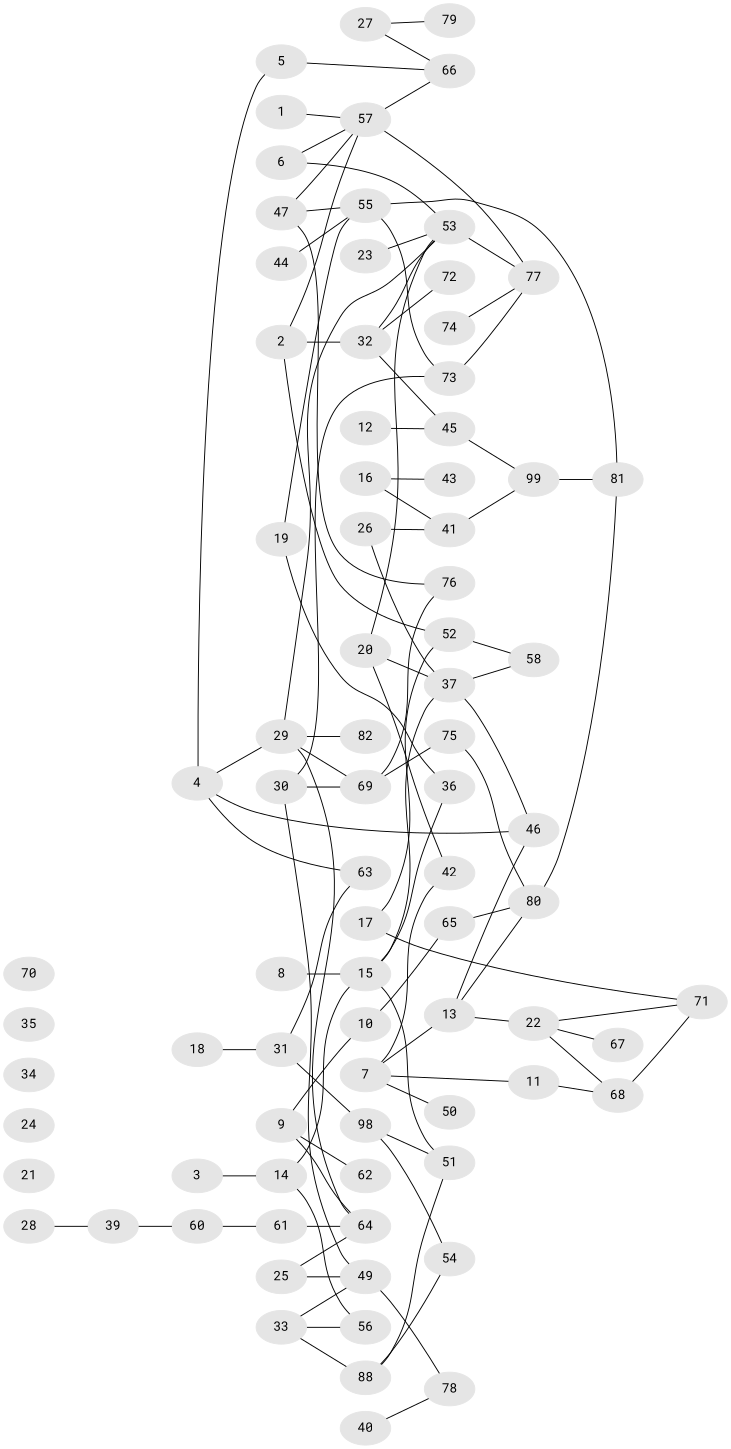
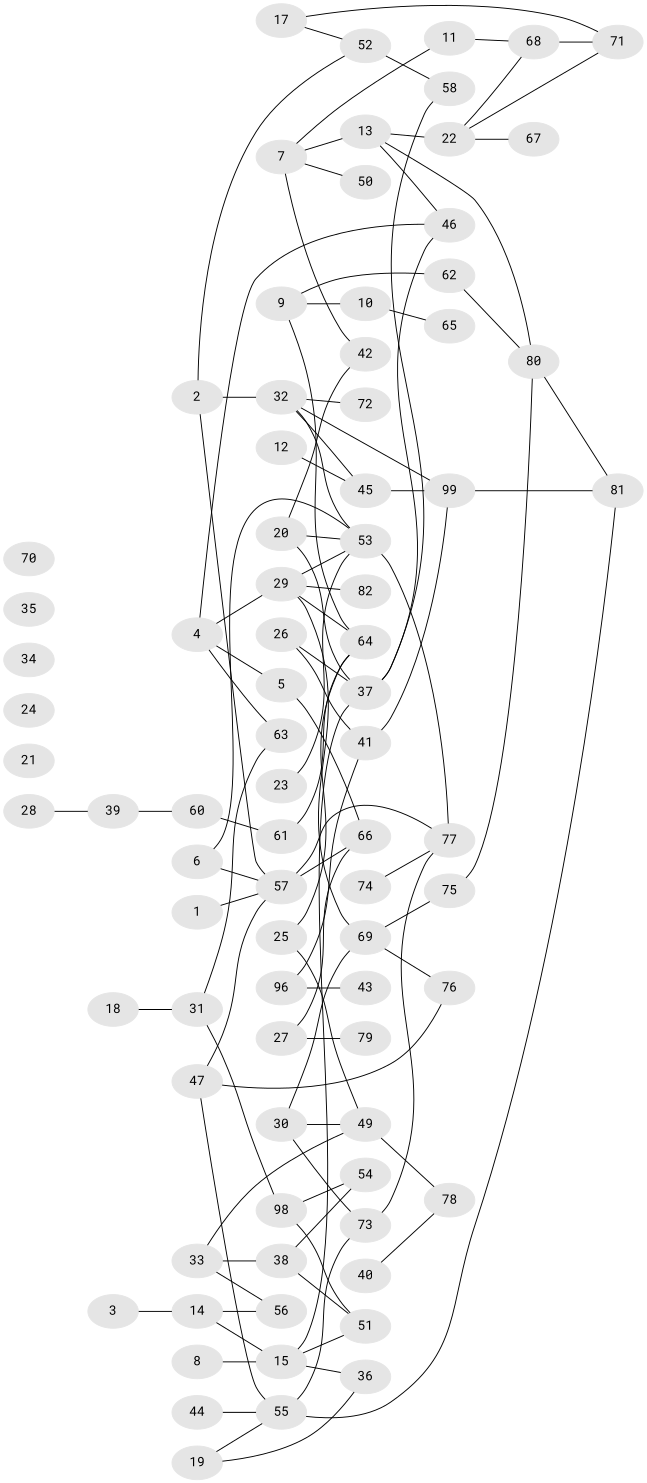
none -> (365, 444)
(365, 479) -> (281, 988)
(485, 914) -> (492, 319)
(365, 1378) -> (281, 1261)
